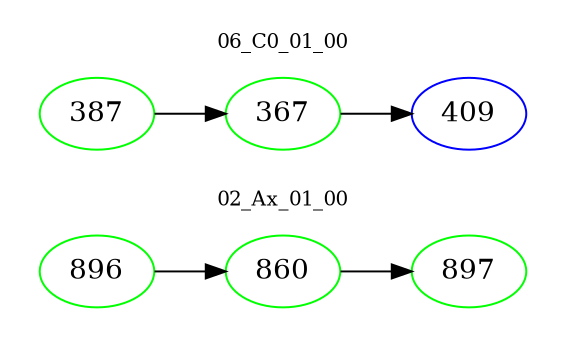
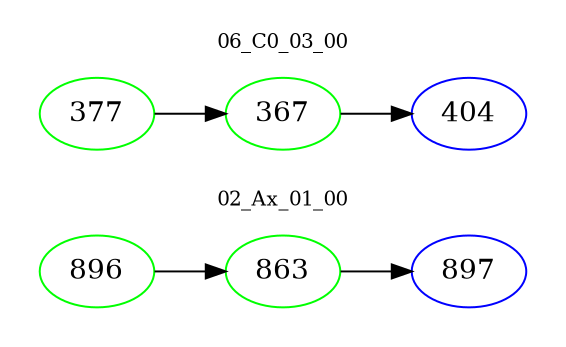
(283, 43) -> (283, 43)
(97, 114) -> (97, 114)
(469, 114) -> (469, 114)
(283, 271) -> (283, 271)
(469, 271) -> (469, 271)
